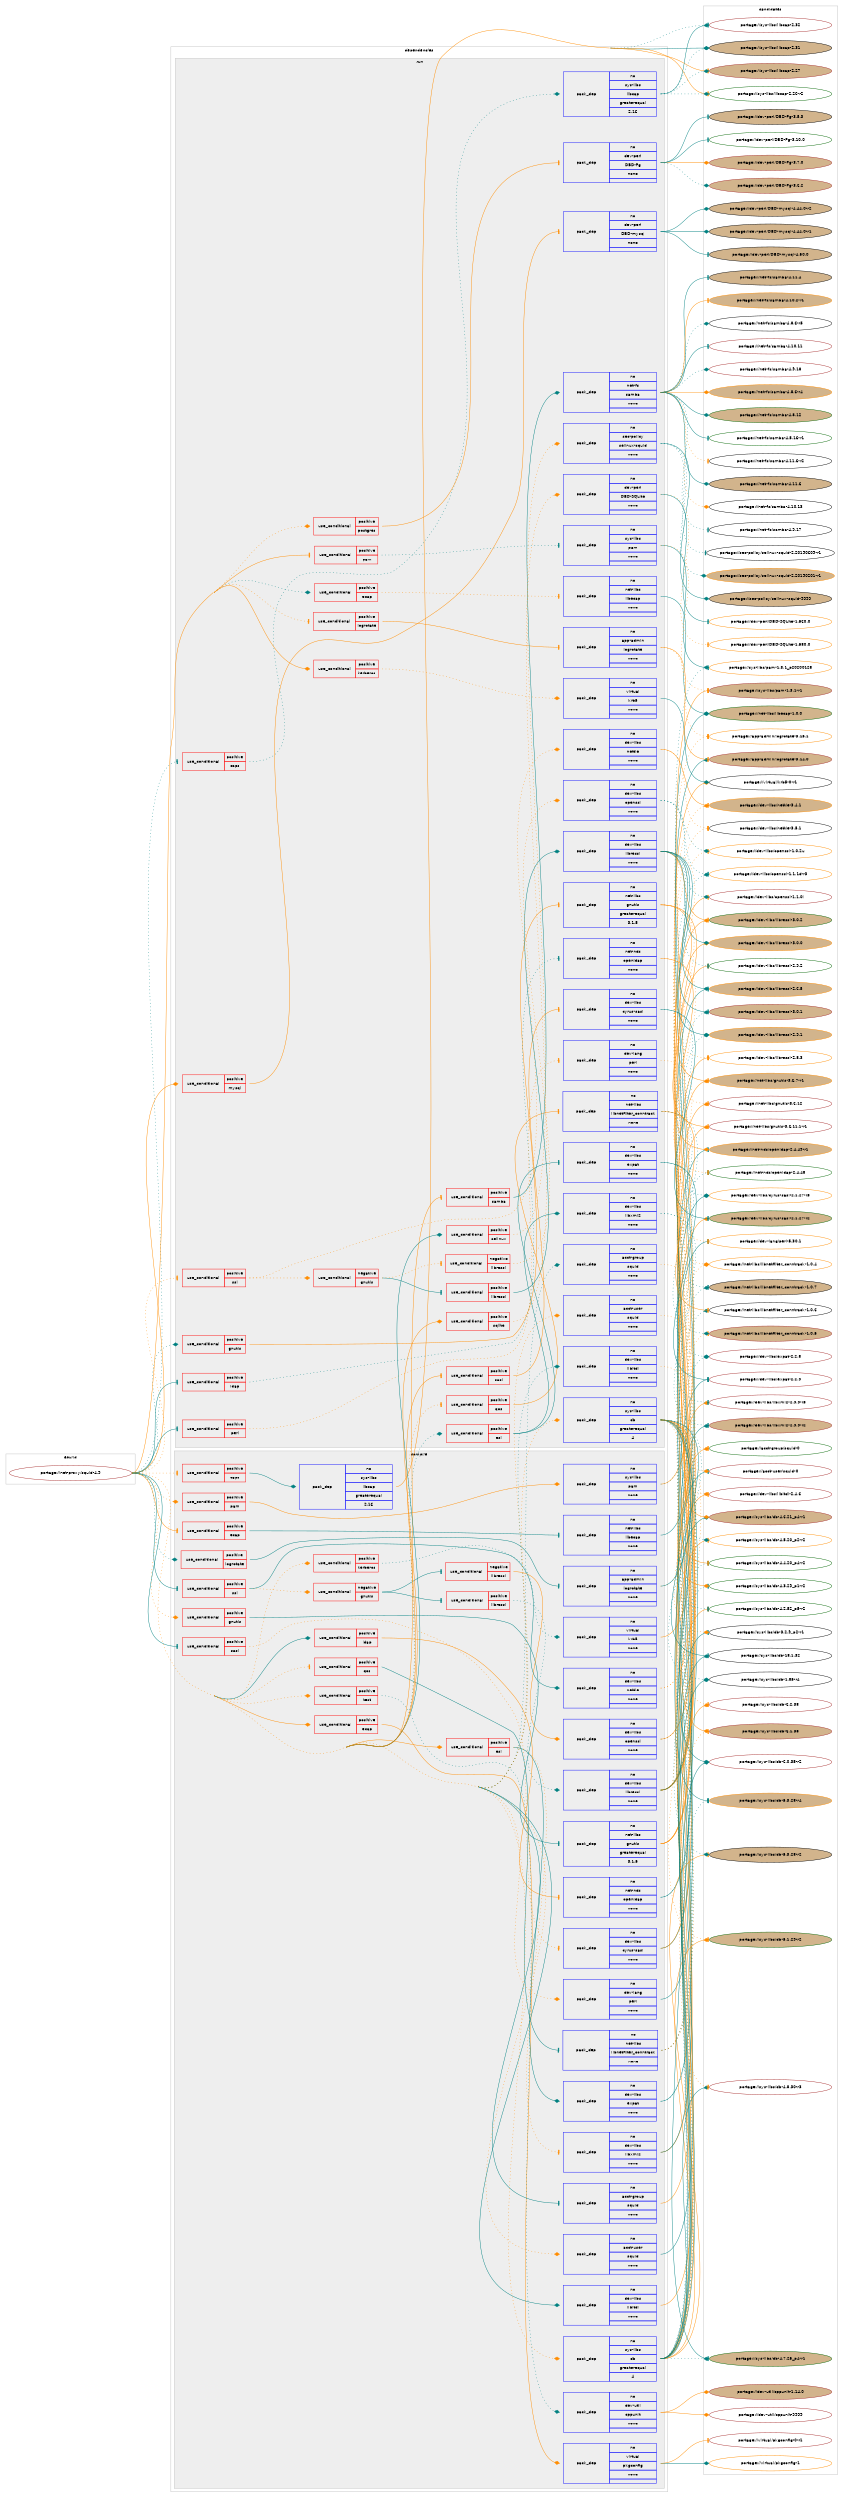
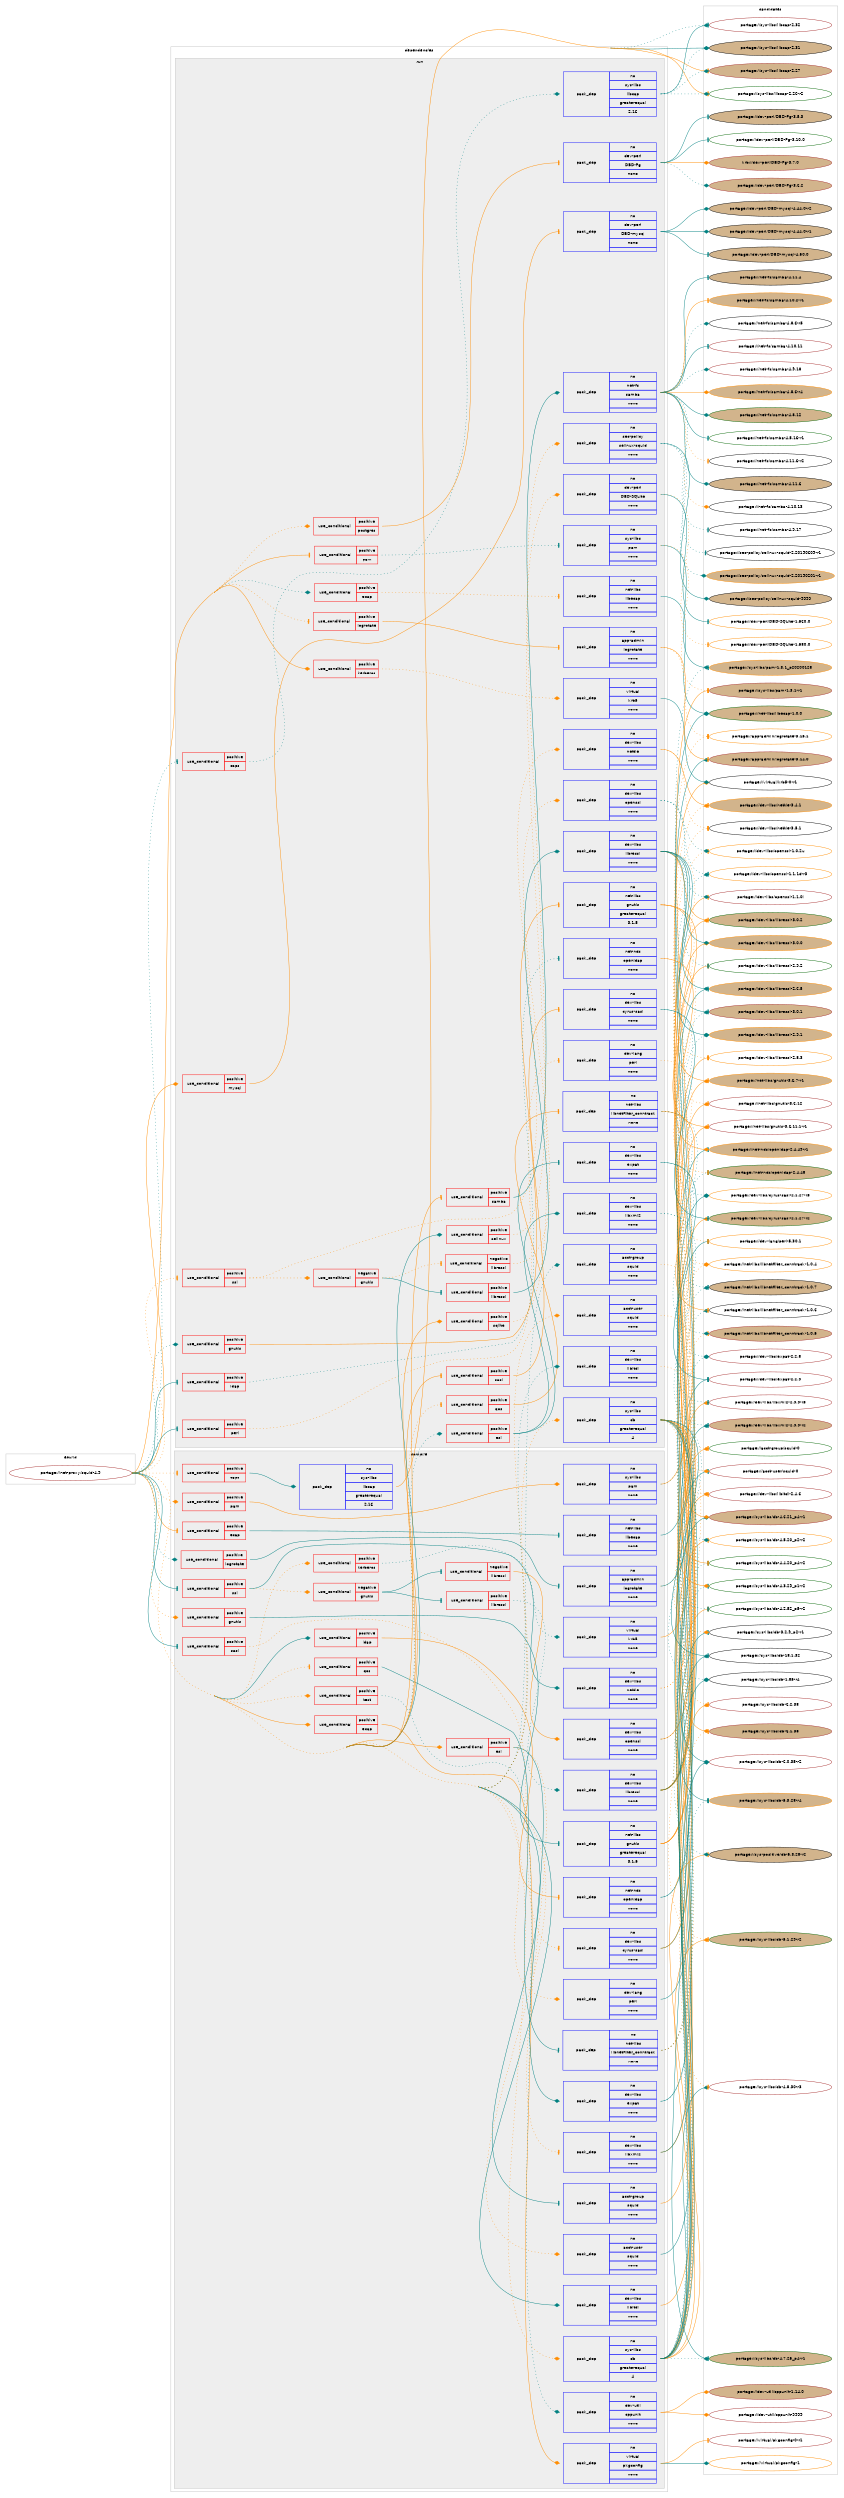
(771, 163) -> (771, 163)
(771, 668) -> (771, 668)
(771, 1173) -> (771, 1173)
(771, 1855) -> (771, 1855)
